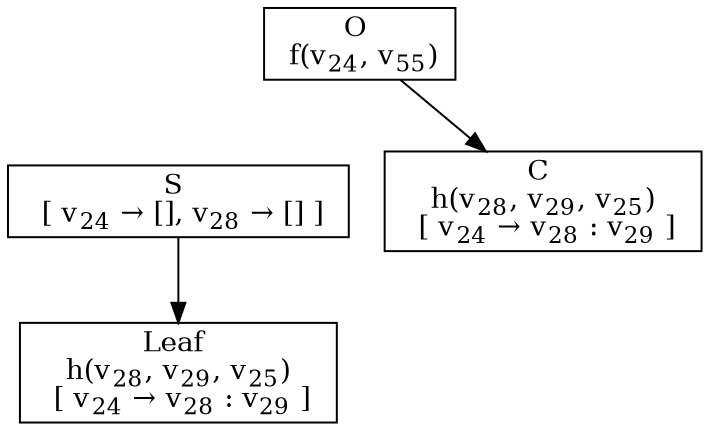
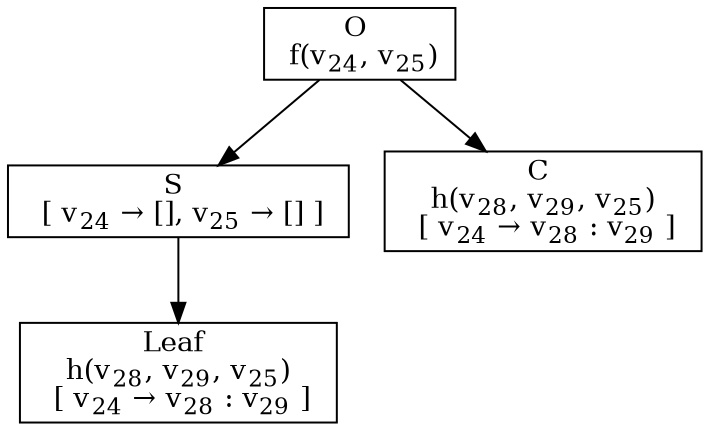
(412, 56) -> (412, 56)
none -> (277, 116)
(225, 213) -> (225, 213)
